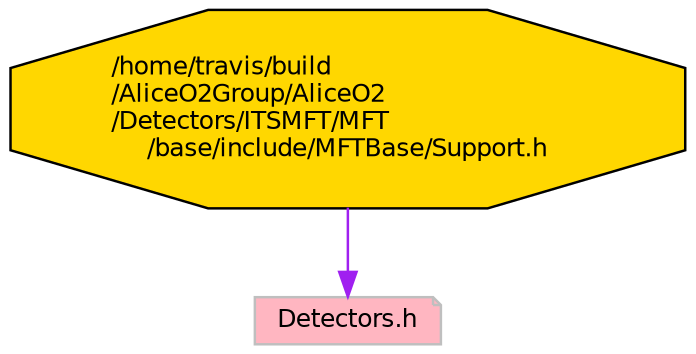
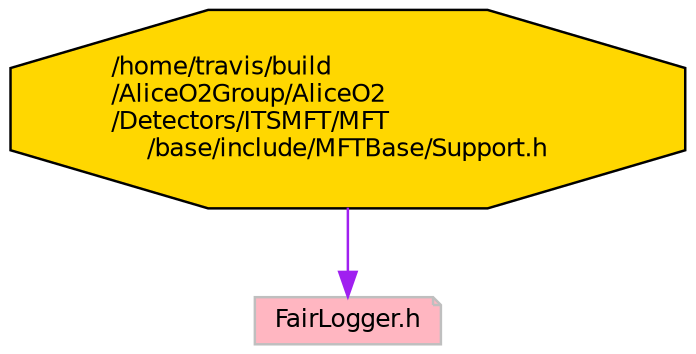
(348, 321) -> (348, 321)
